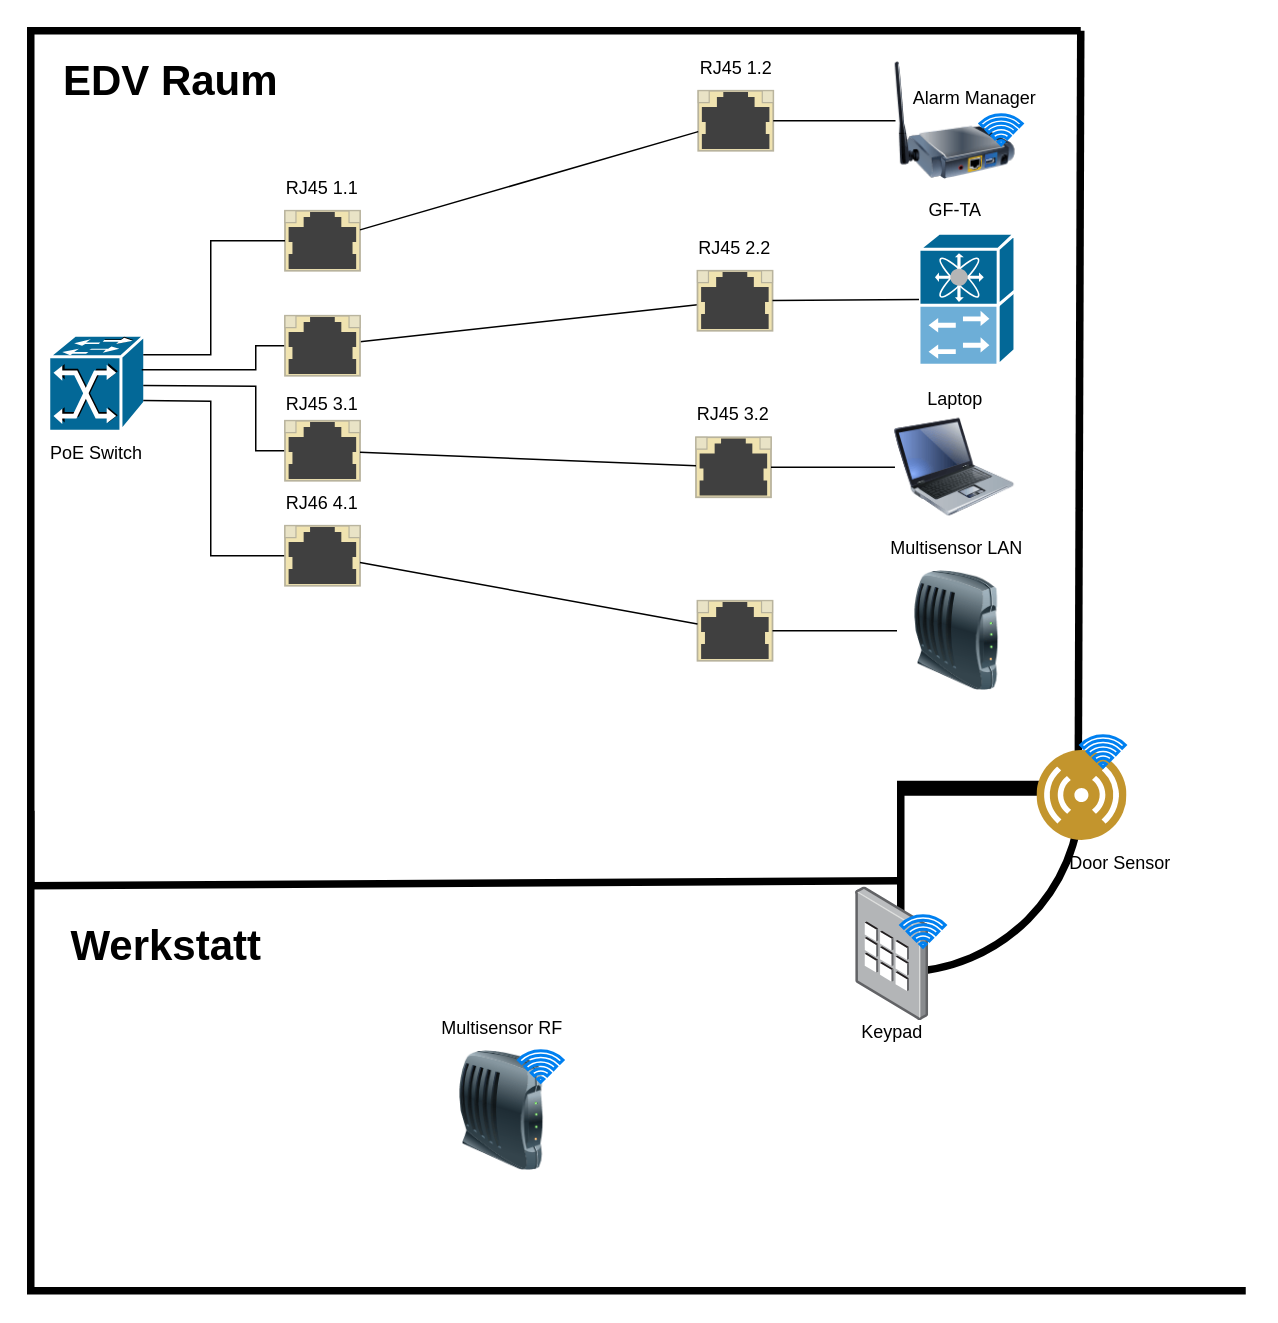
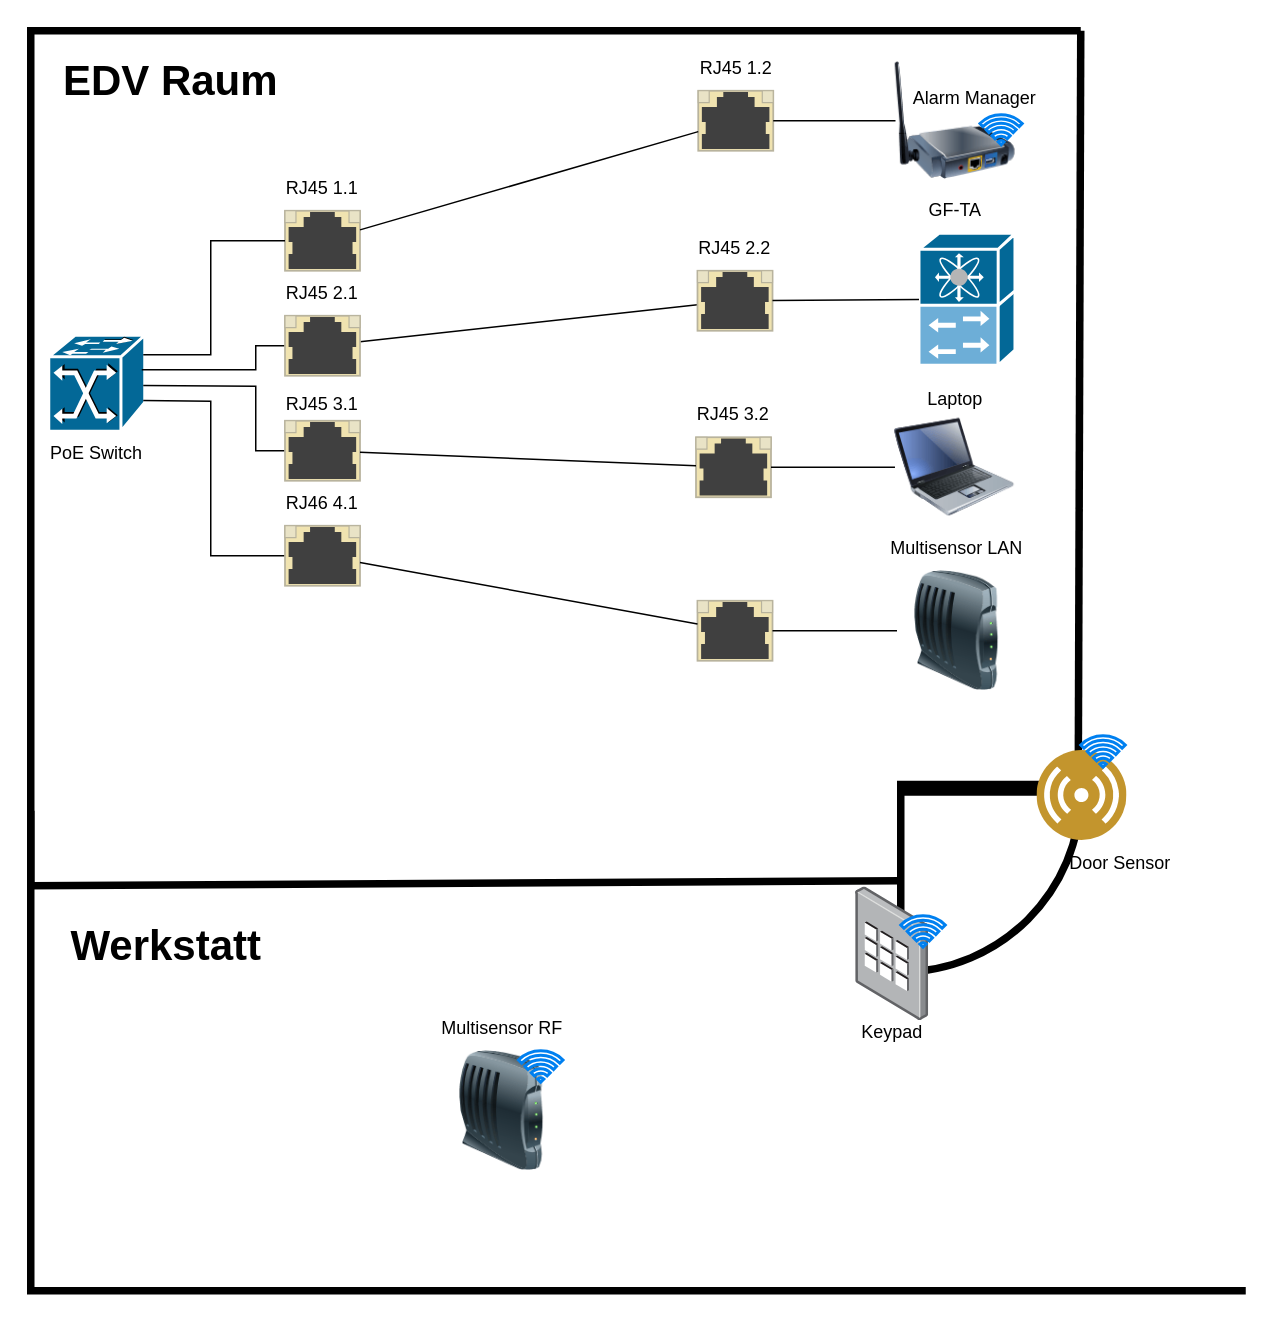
none -> (323, 293)
